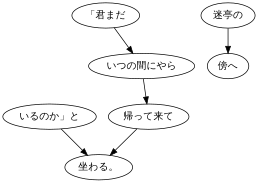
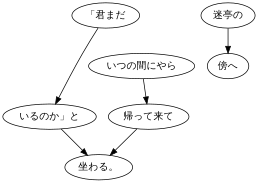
(121, 38) -> (78, 62)
